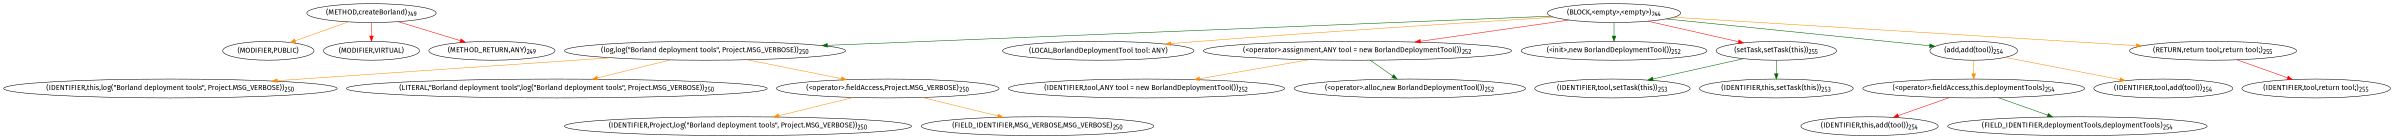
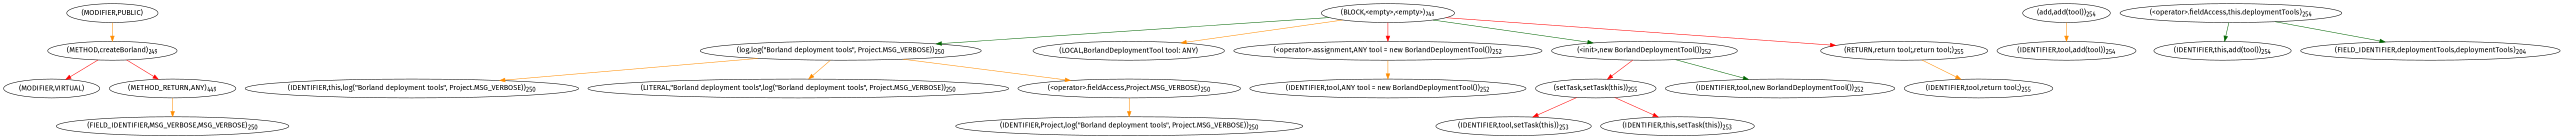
(1656, 12) -> (1430, 12)
(322, 31) -> (112, 29)
(1693, 31) -> (1622, 68)
(1905, 31) -> (1638, 31)
(1798, 32) -> none
(531, 50) -> (212, 88)
(1776, 67) -> (1634, 106)
(1974, 67) -> none
(1698, 69) -> (1557, 106)
(2262, 69) -> (1939, 69)
(1410, 88) -> none
none -> (1780, 88)
(960, 107) -> (173, 105)
(1924, 107) -> (2227, 29)
(2168, 125) -> (2521, 50)
